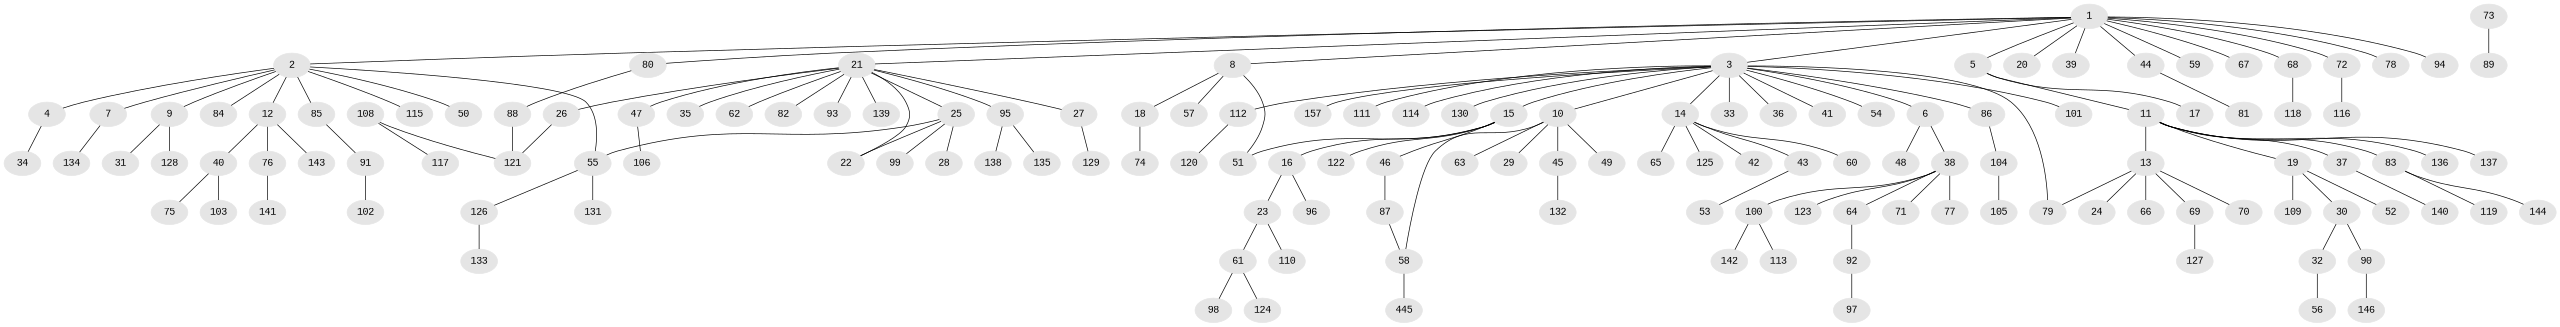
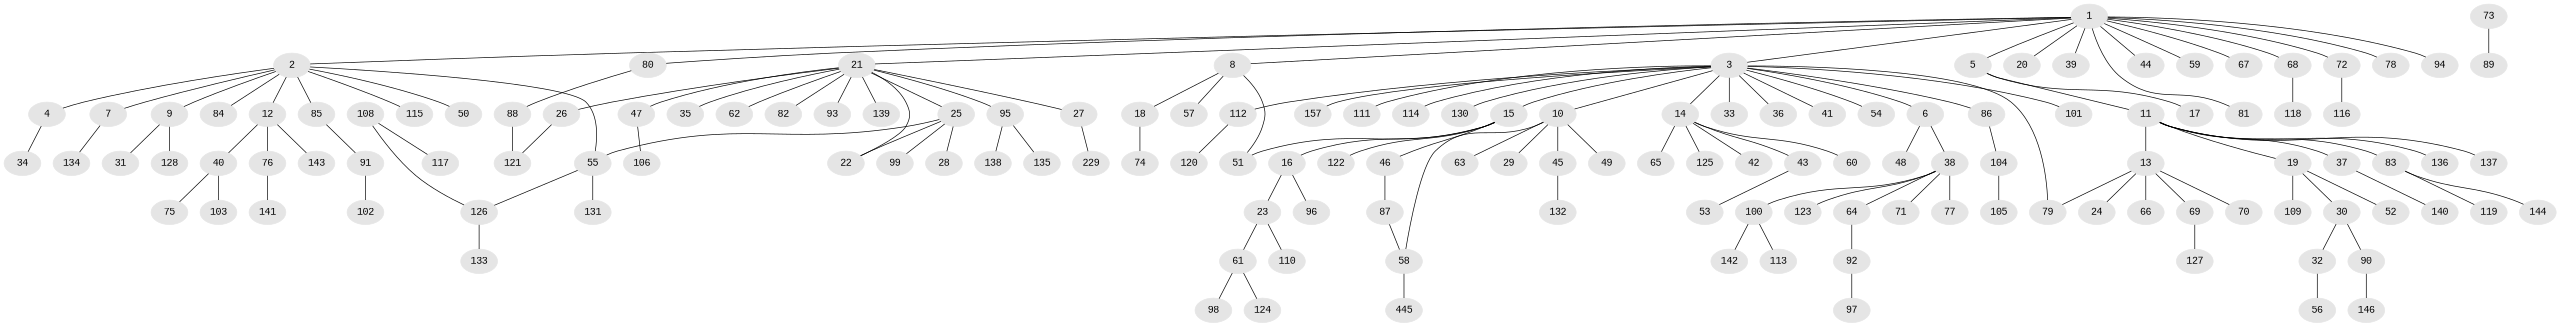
(2195, 90) -> (2146, 91)
(437, 142) -> (412, 172)
(1091, 163) -> (1091, 163)
